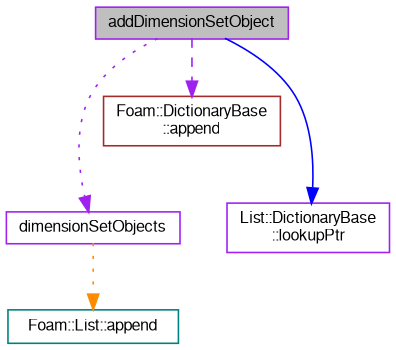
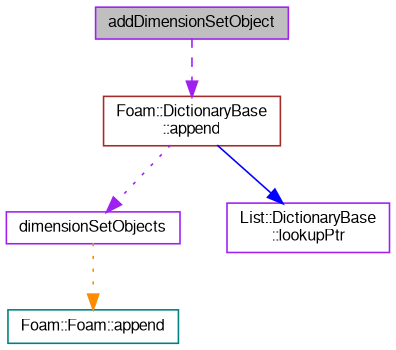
(296, 97) -> (244, 169)
(88, 102) -> (144, 173)
(93, 327) -> (93, 327)
